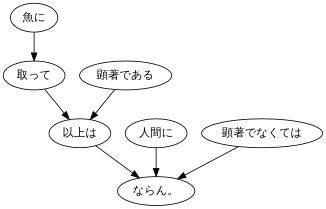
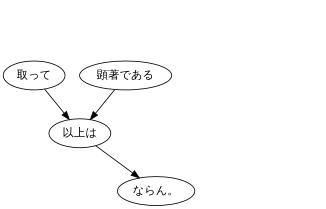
(34, 18) -> none
(156, 133) -> none
(262, 133) -> none
